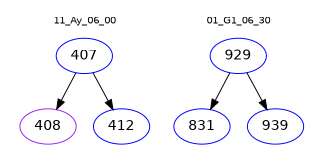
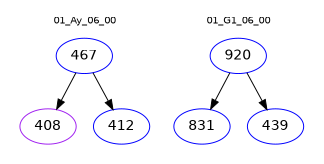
(85, 21) -> (85, 21)
(239, 21) -> (239, 21)
(84, 56) -> (84, 56)
(238, 56) -> (238, 56)
(276, 126) -> (276, 126)
